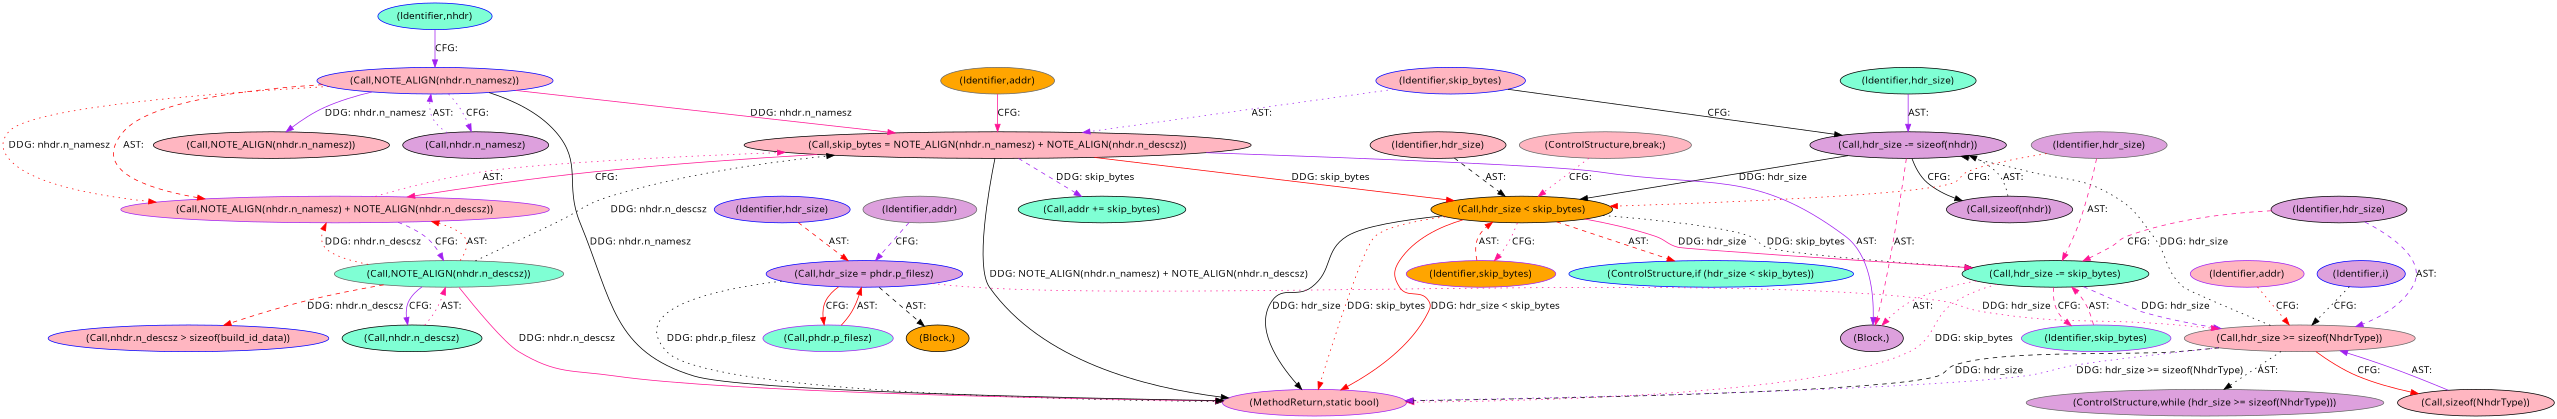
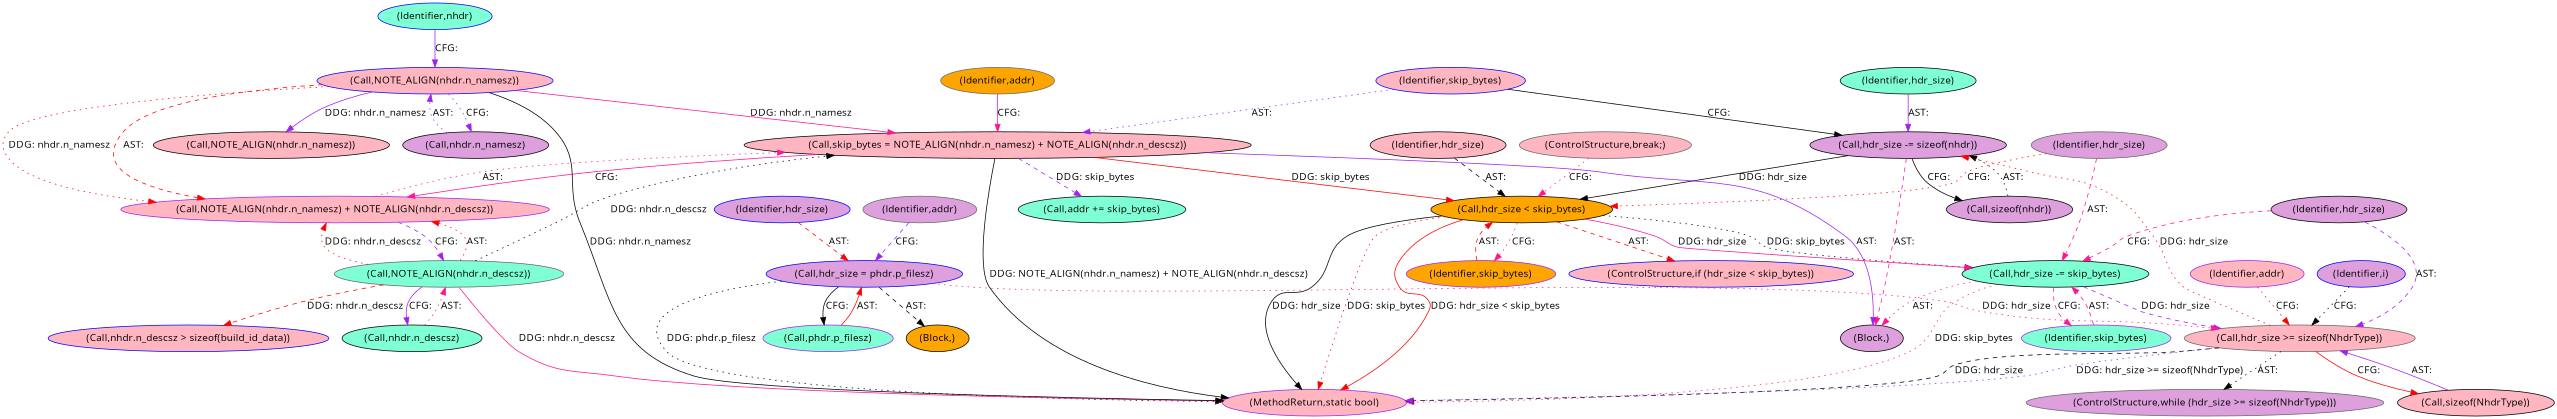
(2137, 215) -> (2137, 215)
(1711, 274) -> (1711, 274)
(826, 300) -> (826, 300)
